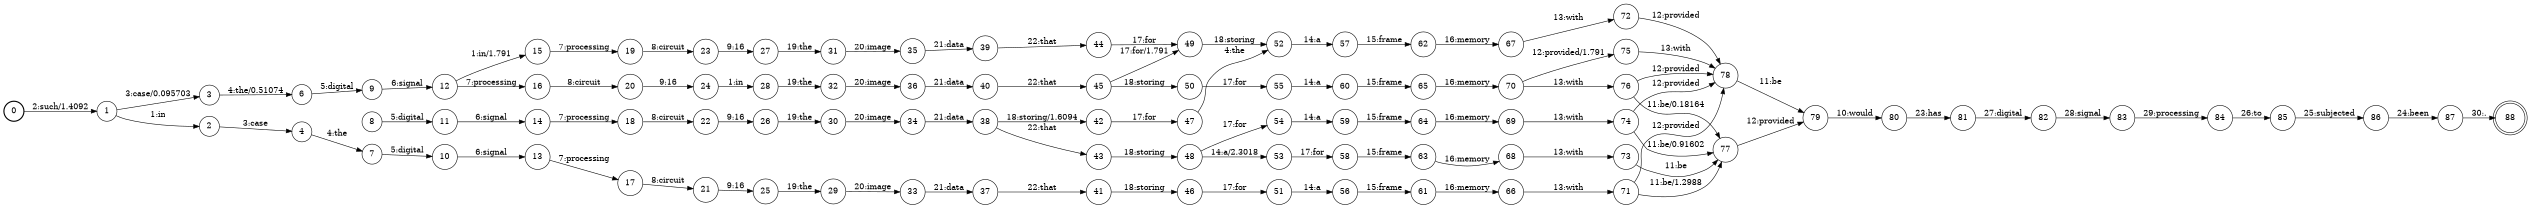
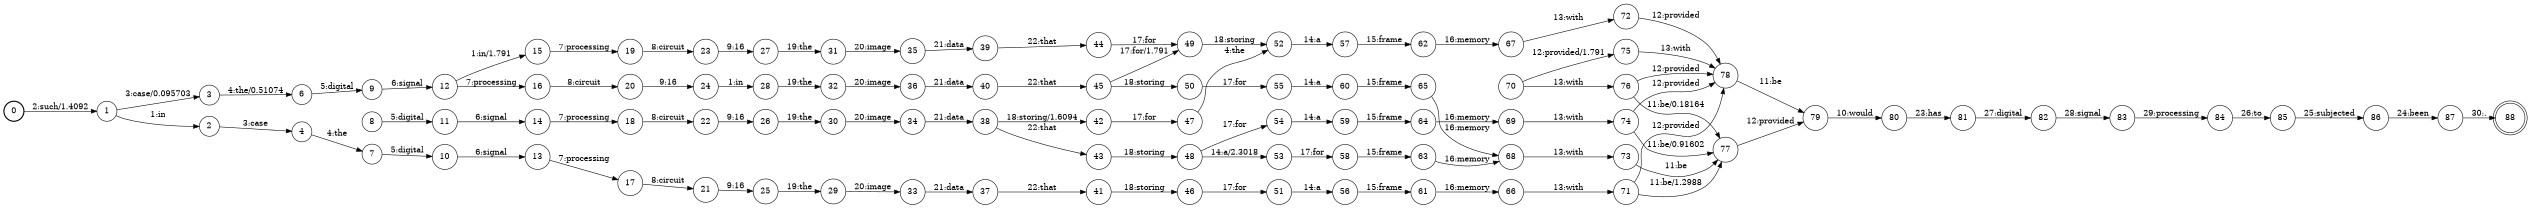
(1464, 87) -> (1450, 137)
